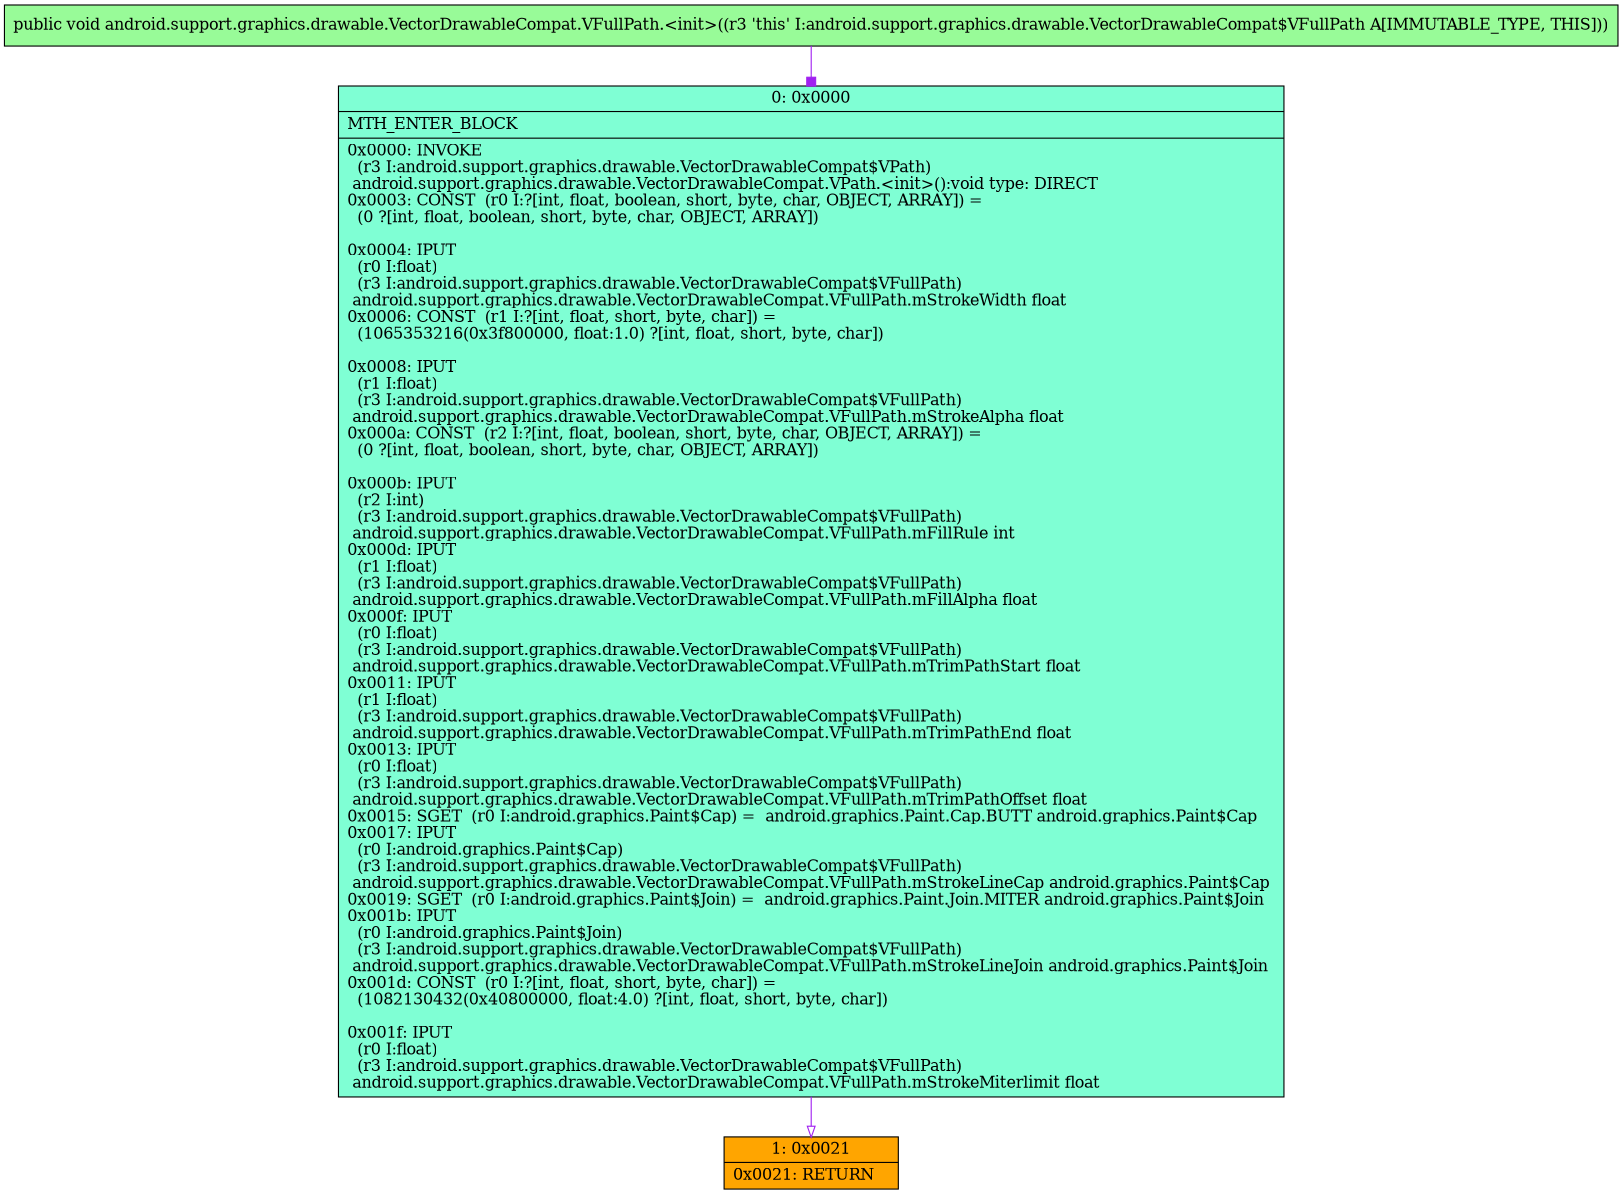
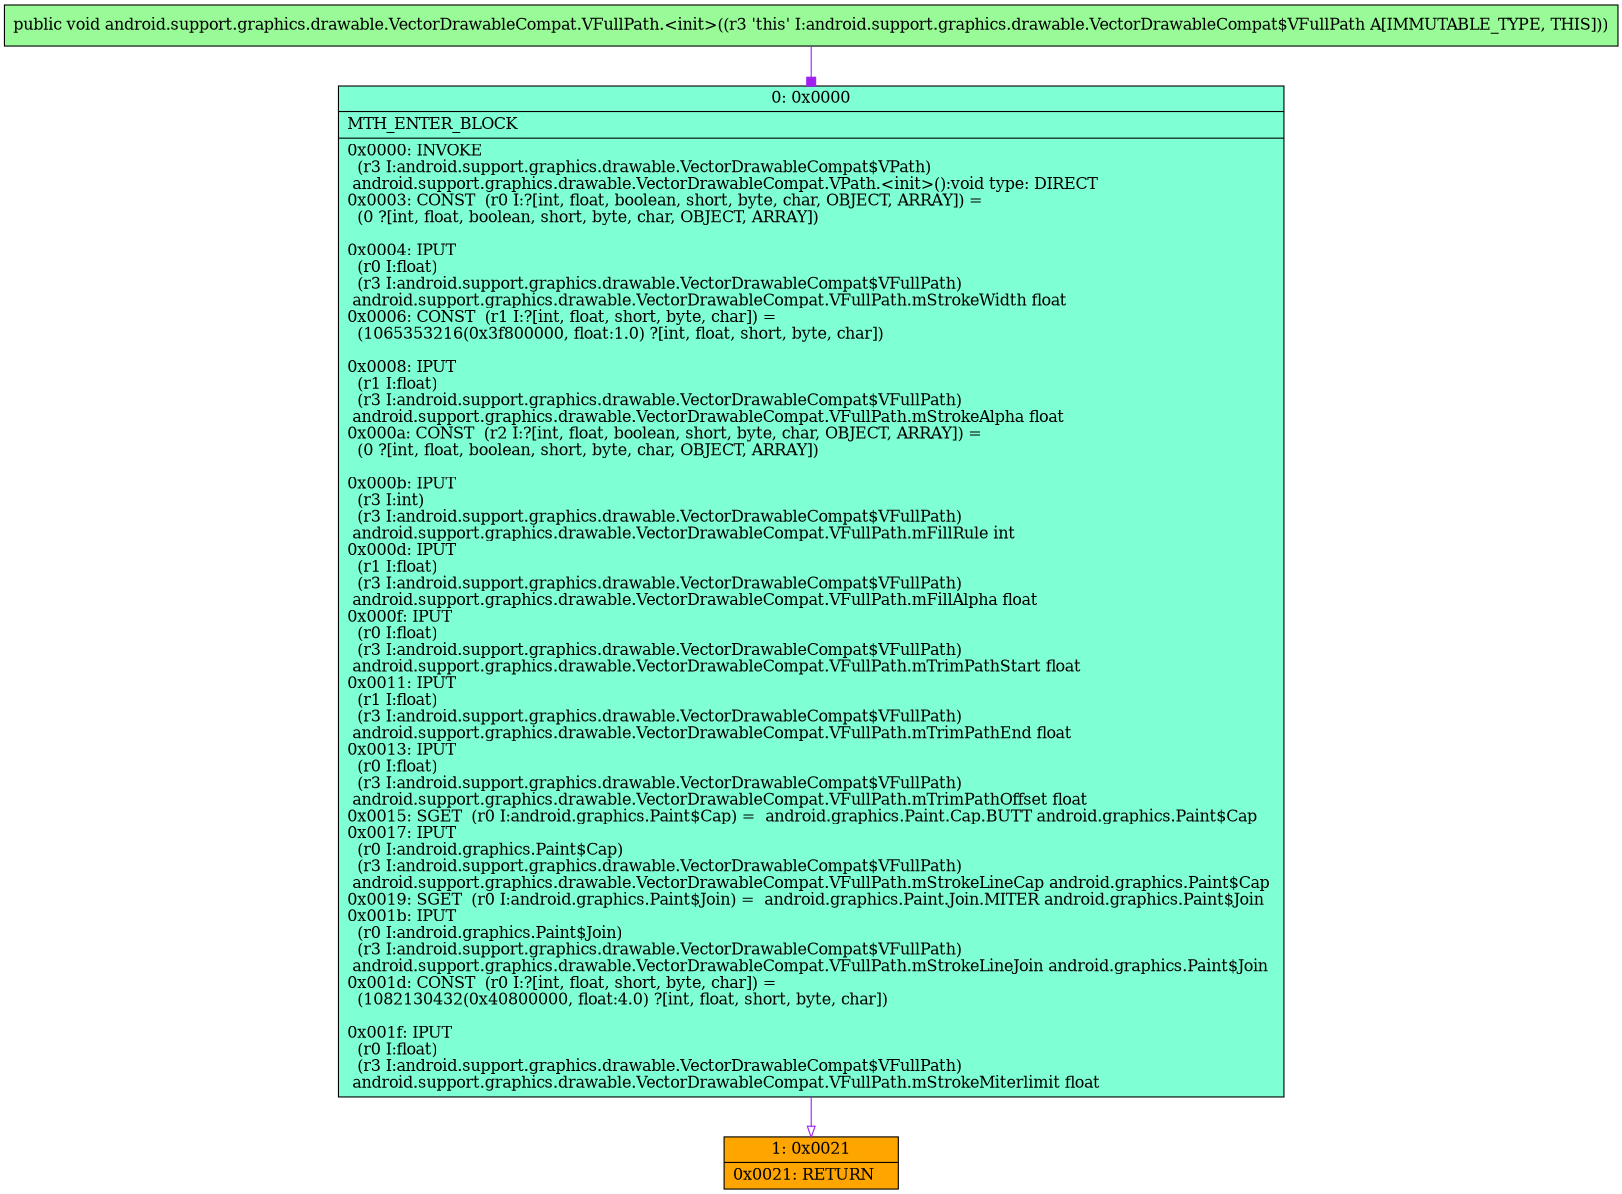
(386, 500) -> (386, 500)
